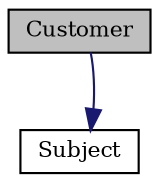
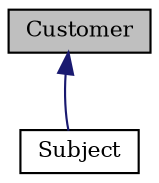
(94, 81) -> (65, 102)
